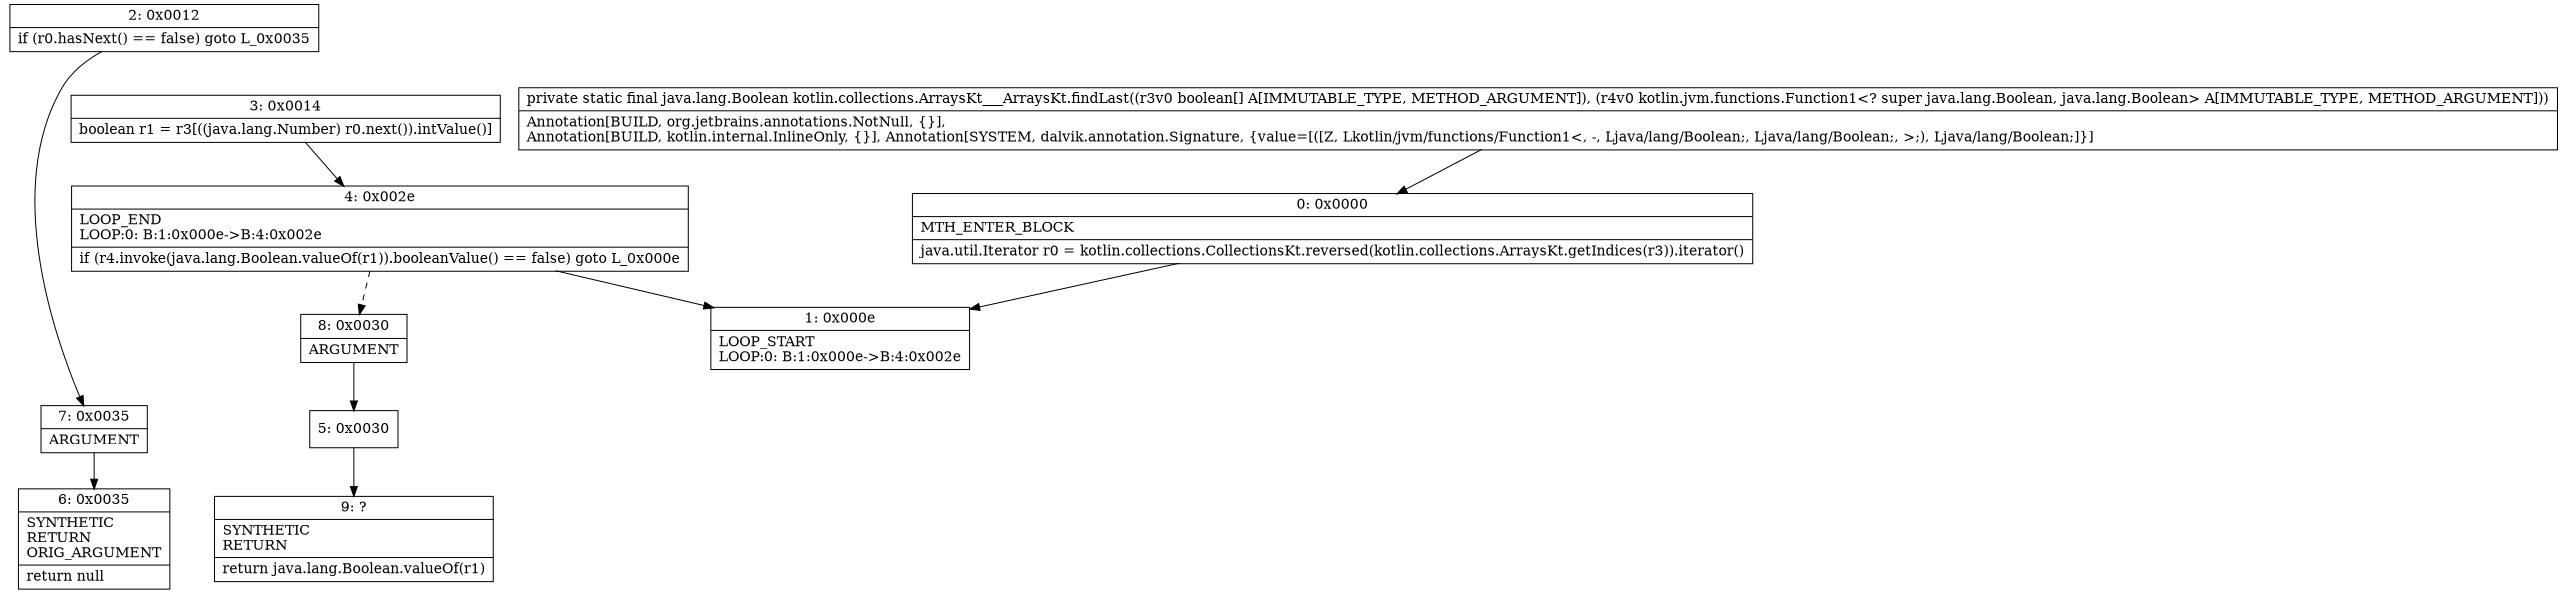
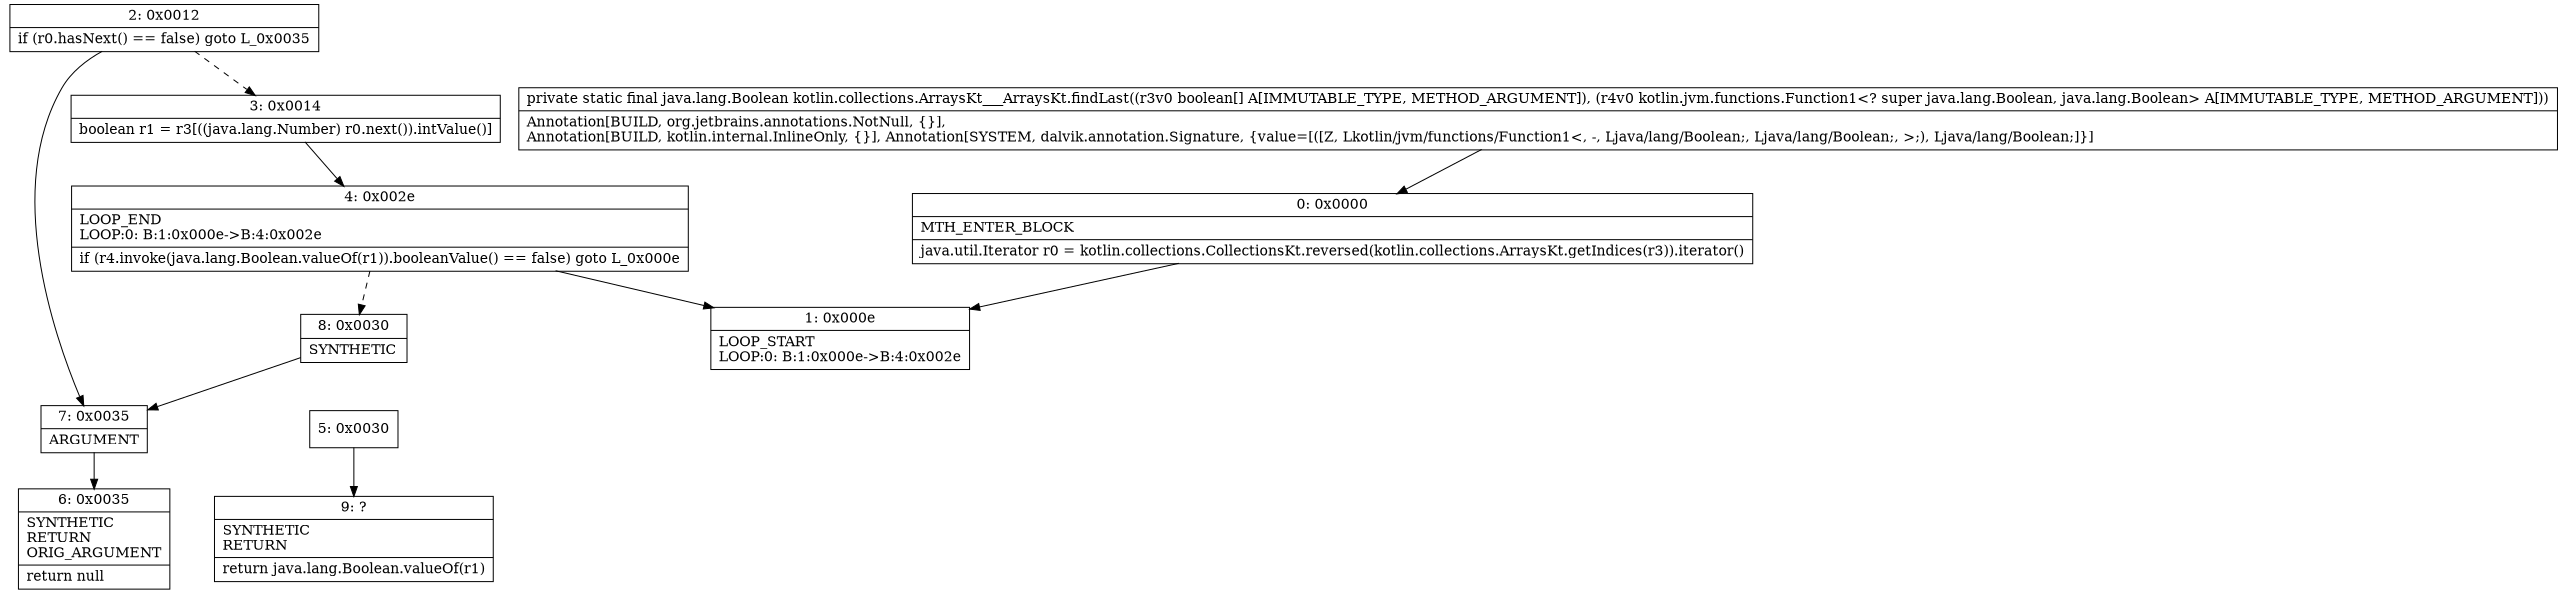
none -> (221, 70)
(354, 350) -> (353, 350)
(354, 382) -> (229, 382)
